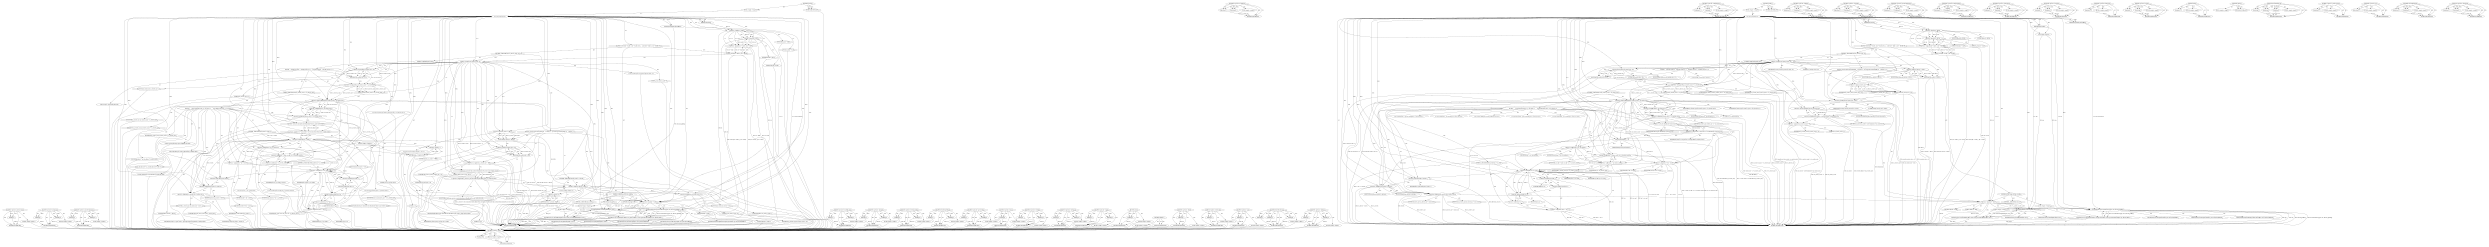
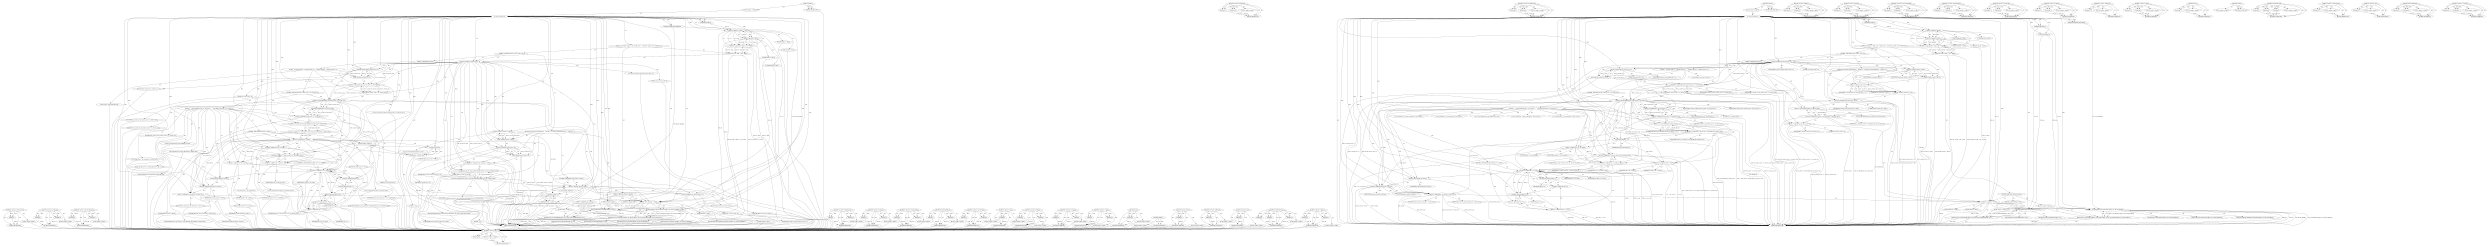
(272, 136) -> (276, 136)
